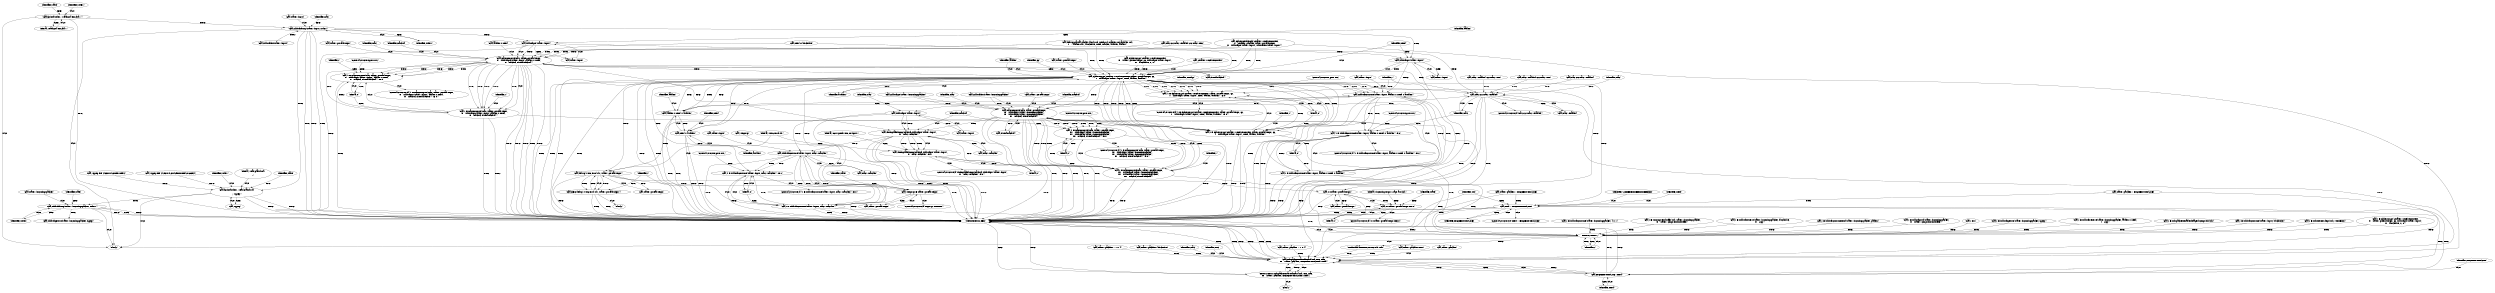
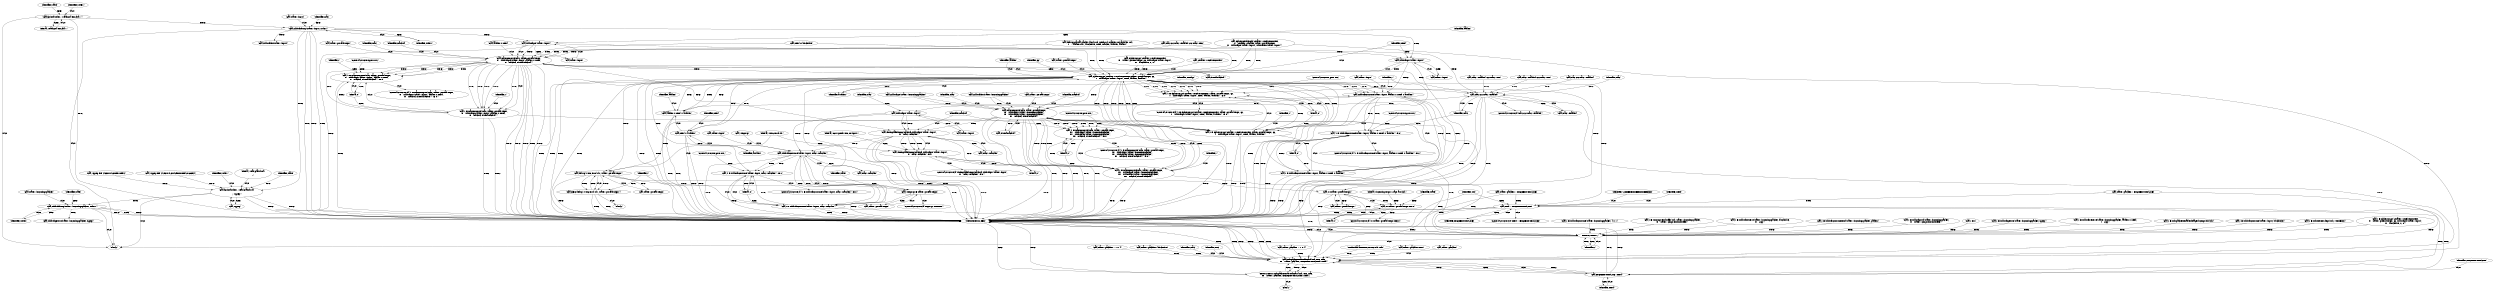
(286, 35) -> (281, 33)
(1018, 101) -> none
(682, 123) -> none
(838, 161) -> (757, 144)
(1392, 213) -> (1392, 213)
(1481, 241) -> (1284, 229)
